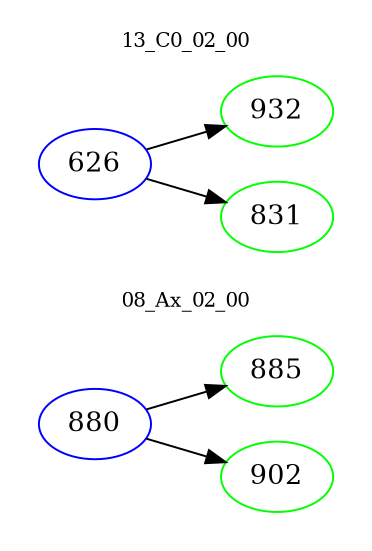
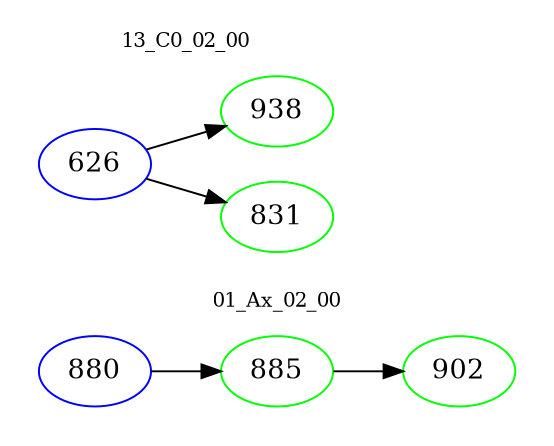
(277, 111) -> (277, 111)
(186, 302) -> (277, 302)
(177, 448) -> (358, 371)
